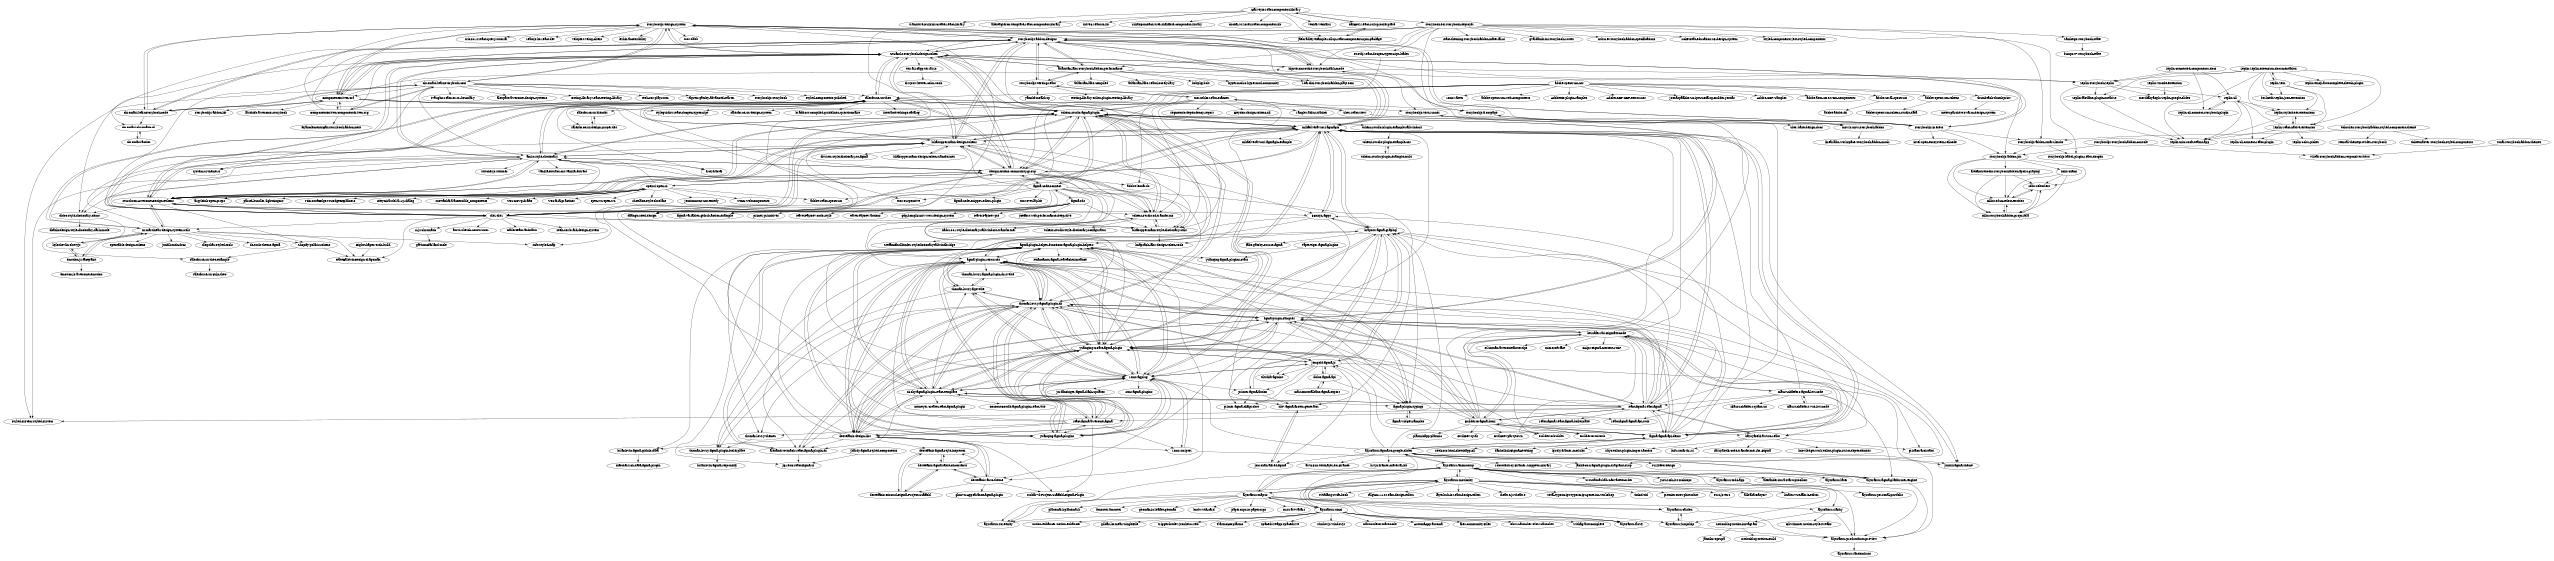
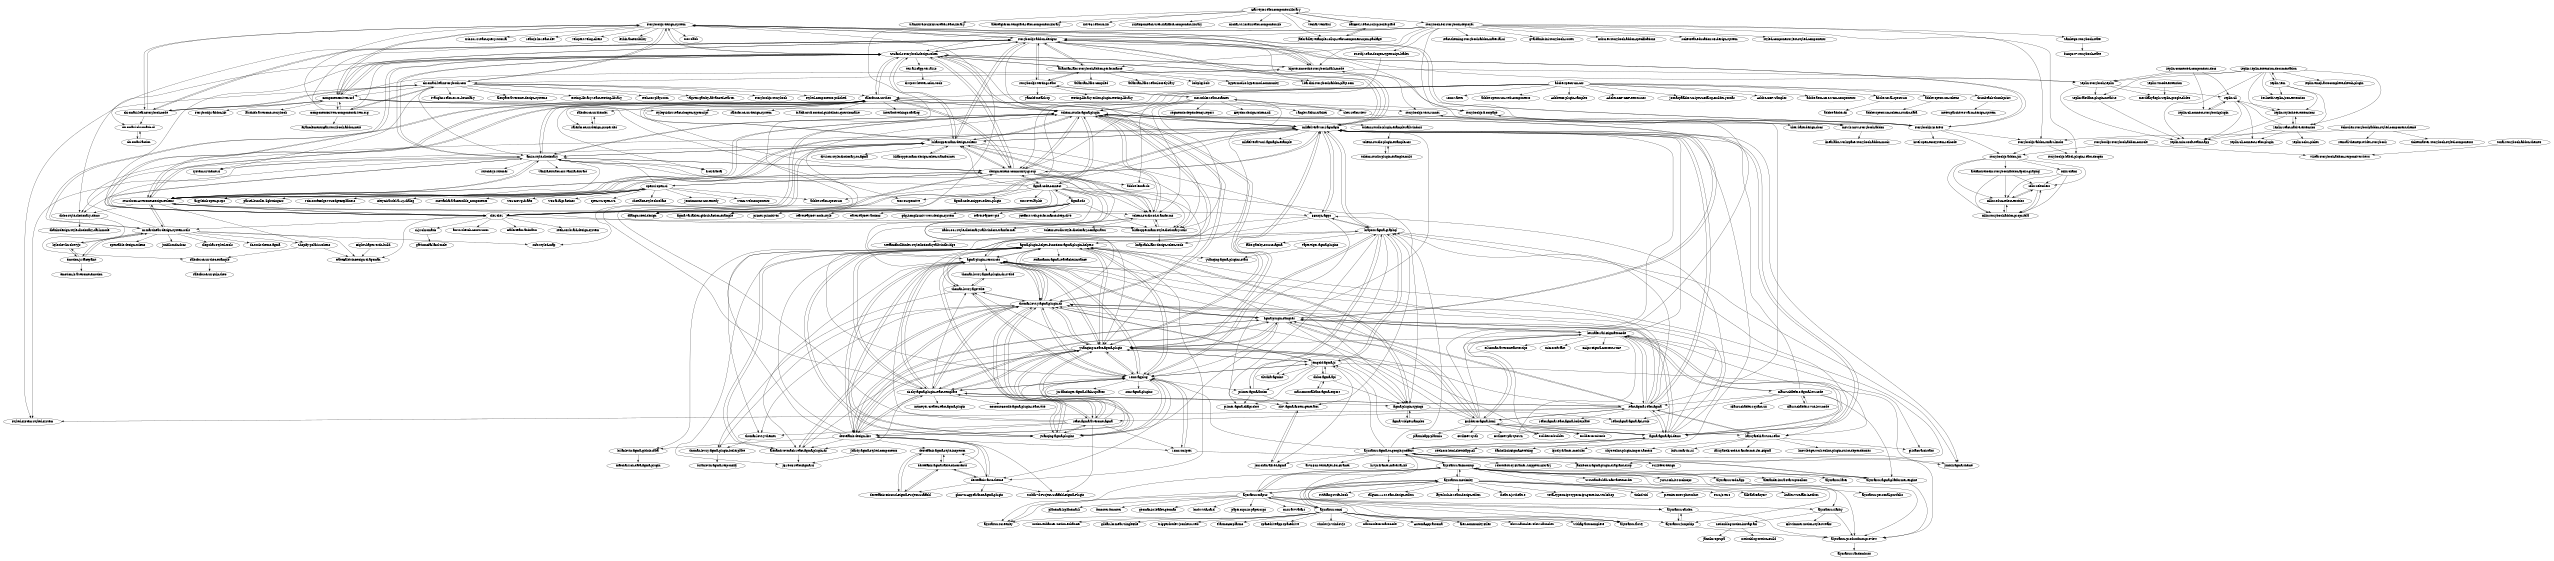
(1712, 77) -> (898, 77)
(828, 113) -> (828, 113)
(817, 309) -> none
(1389, 451) -> (1389, 451)
